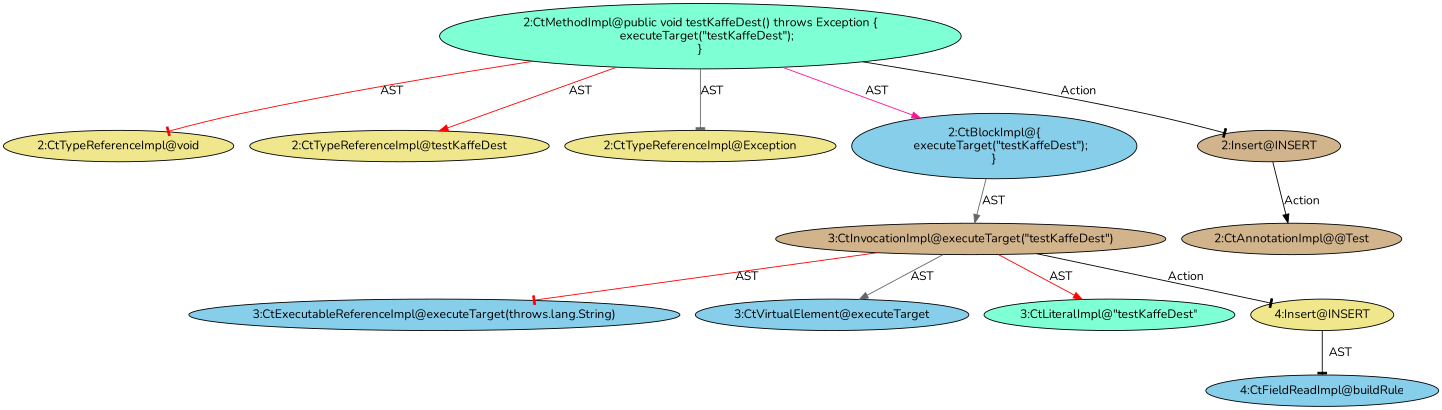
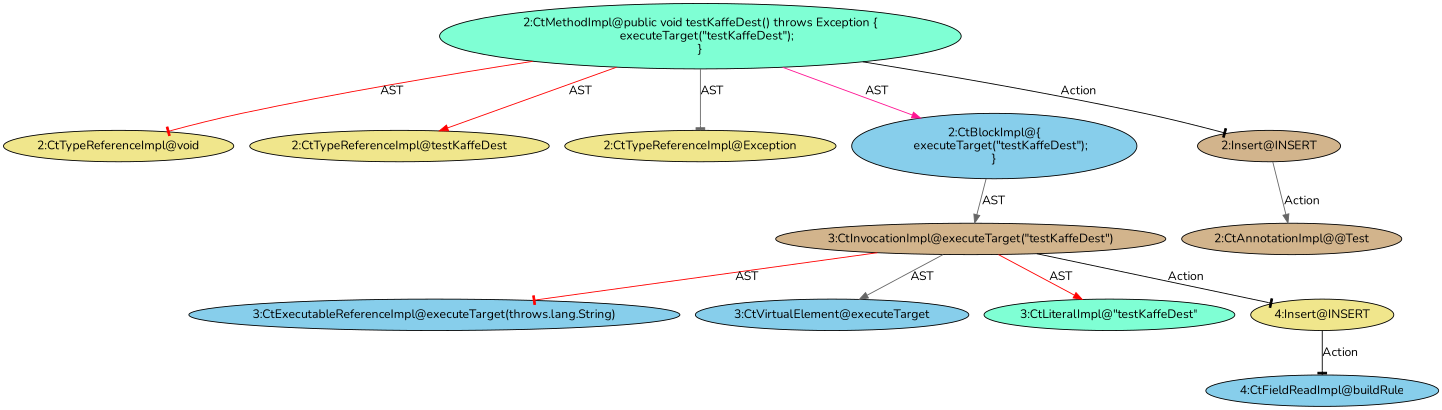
(1279, 188) -> (1279, 188)
(1341, 353) -> (1341, 353)
